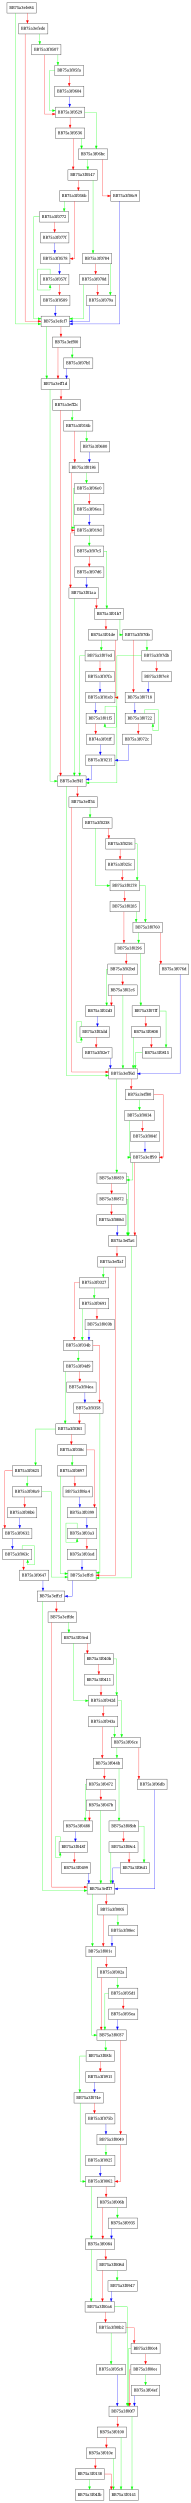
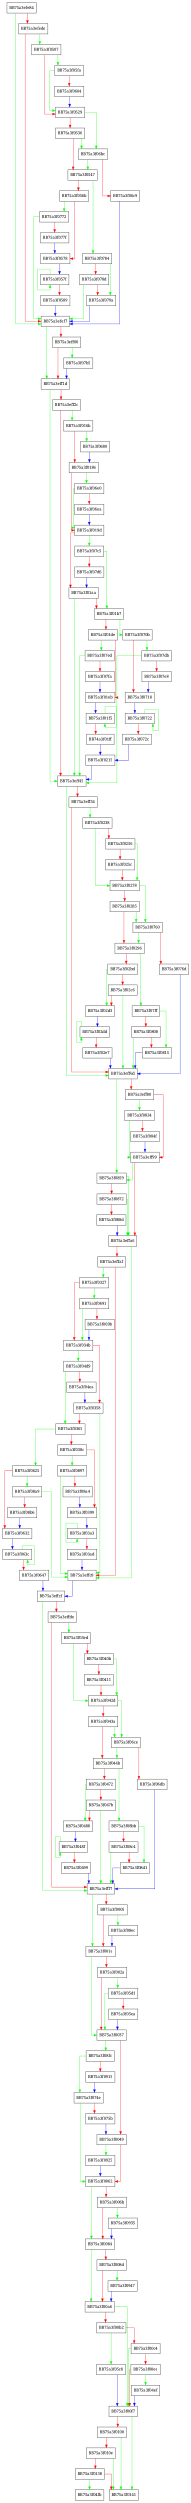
(135, 1056) -> (135, 1056)
